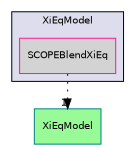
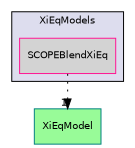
(68, 21) -> (68, 21)
